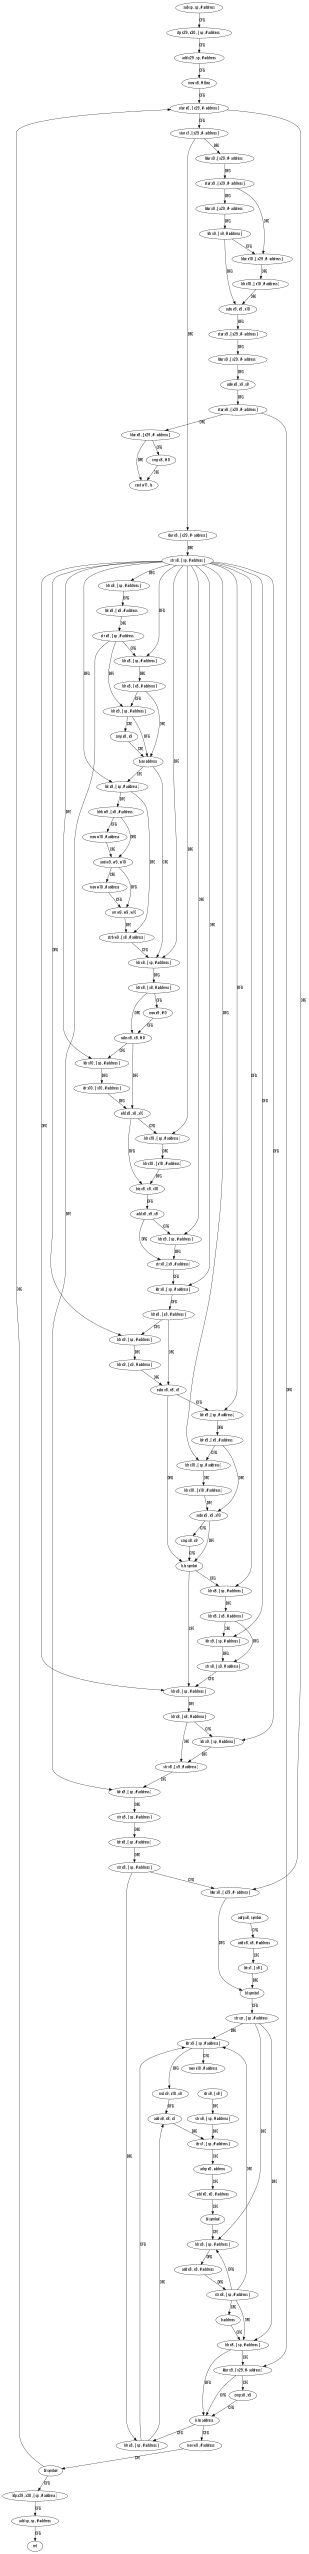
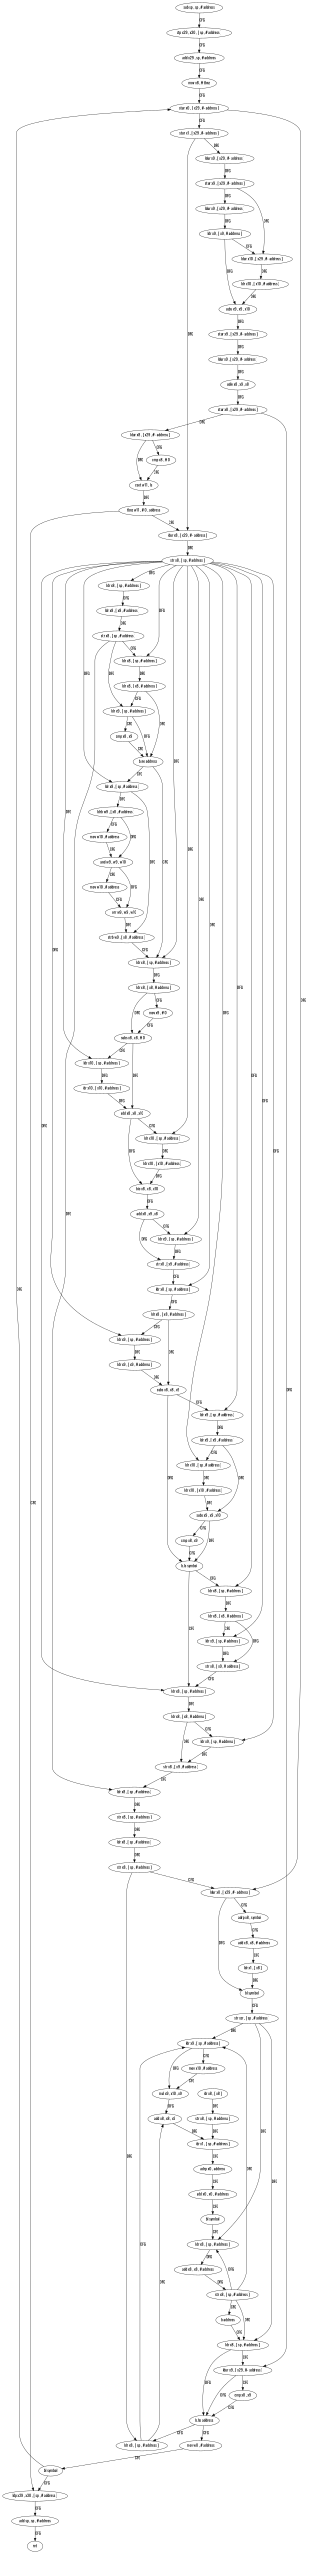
none -> (144, 510)
none -> (239, 1904)
none -> (188, 2080)
